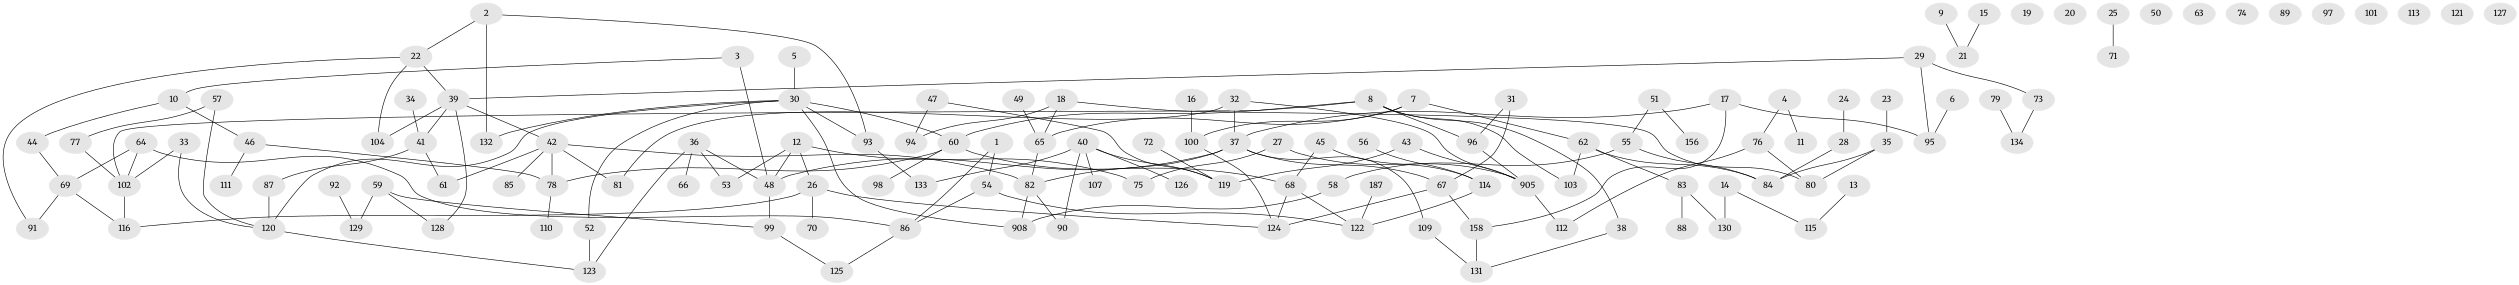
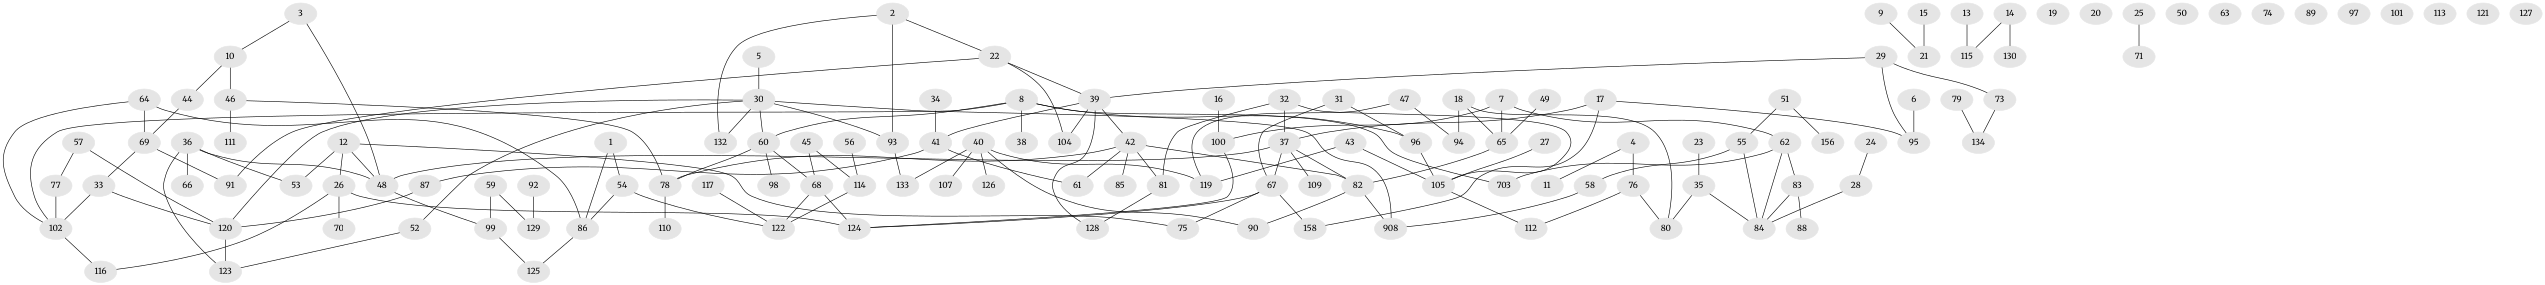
(1149, 143) -> none
(1208, 164) -> (1228, 207)
(1376, 186) -> (708, 186)
(1528, 186) -> (1438, 186)
(1571, 186) -> (1504, 186)
(95, 207) -> (122, 164)
(408, 207) -> (1128, 207)
(1703, 207) -> (1778, 207)
(1477, 272) -> none
